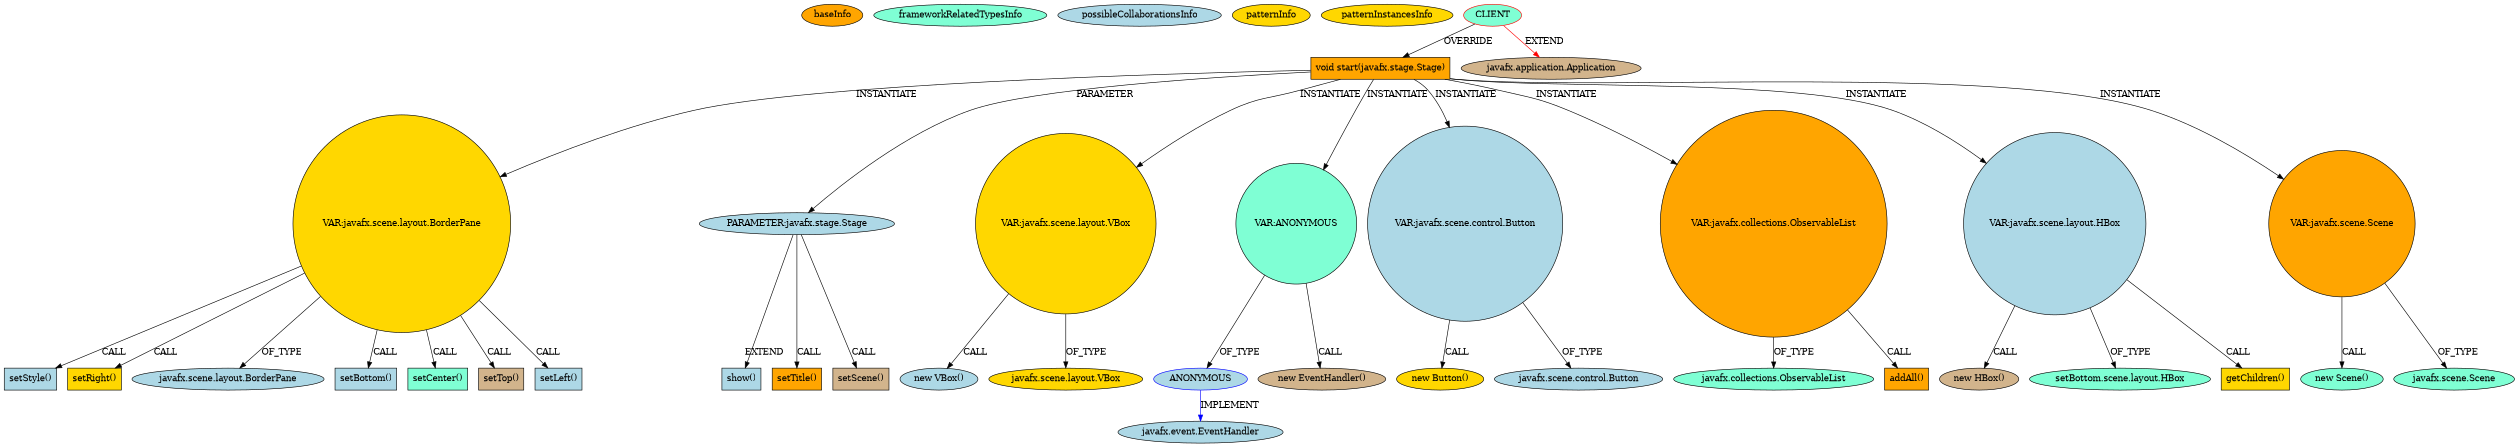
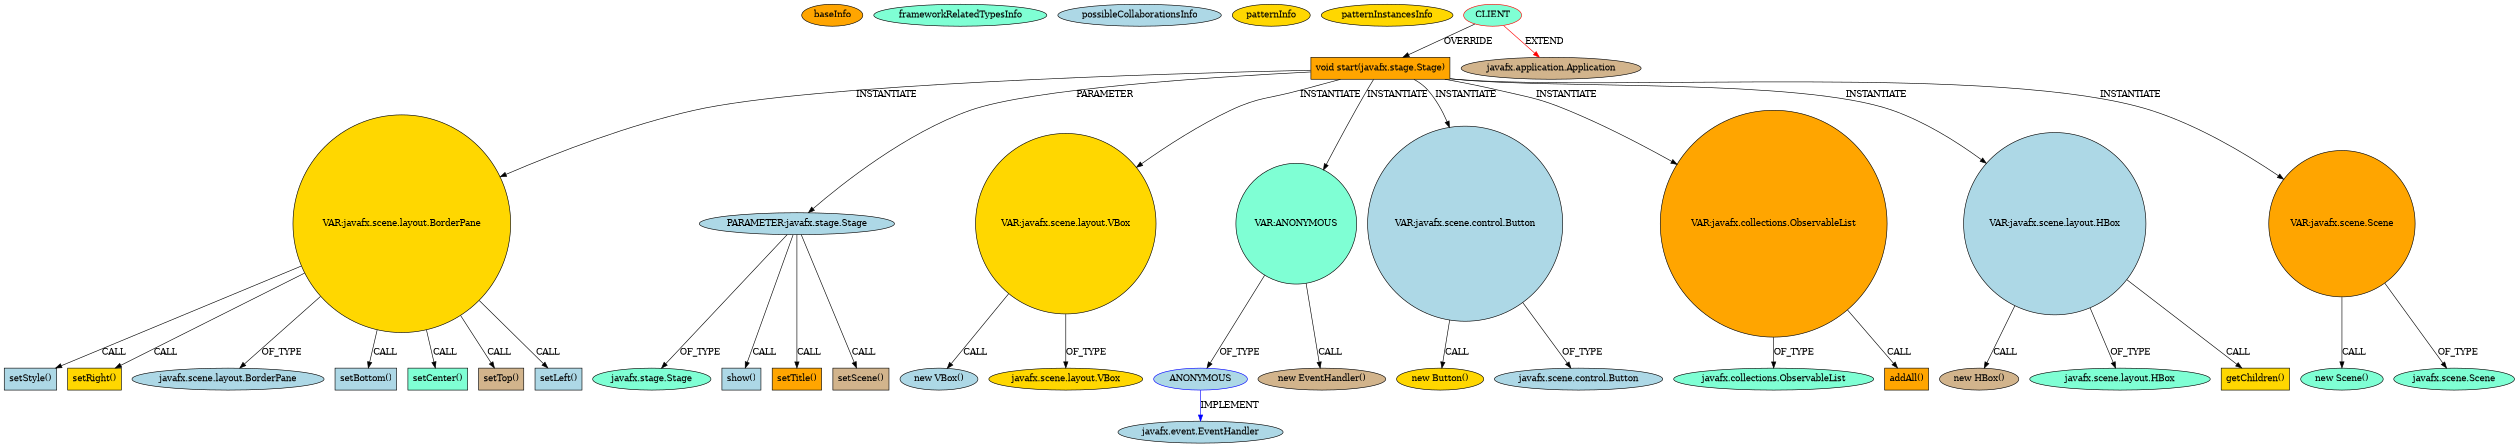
(764, 353) -> (764, 353)
none -> (652, 379)
(2120, 379) -> (2120, 379)
